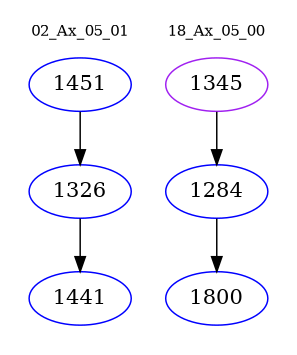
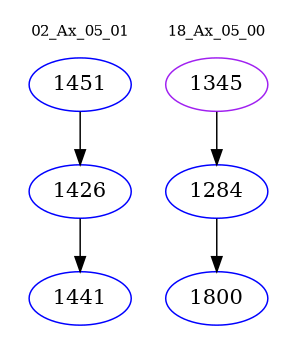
(80, 192) -> (80, 192)
